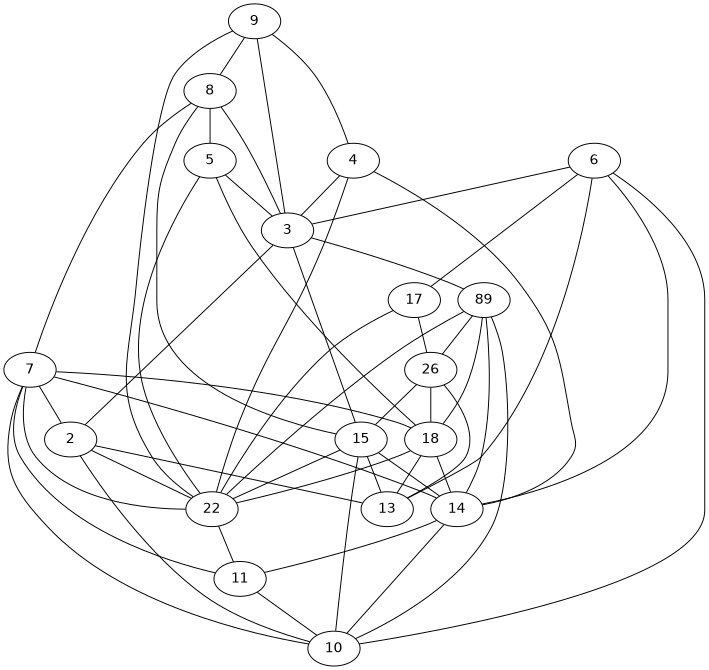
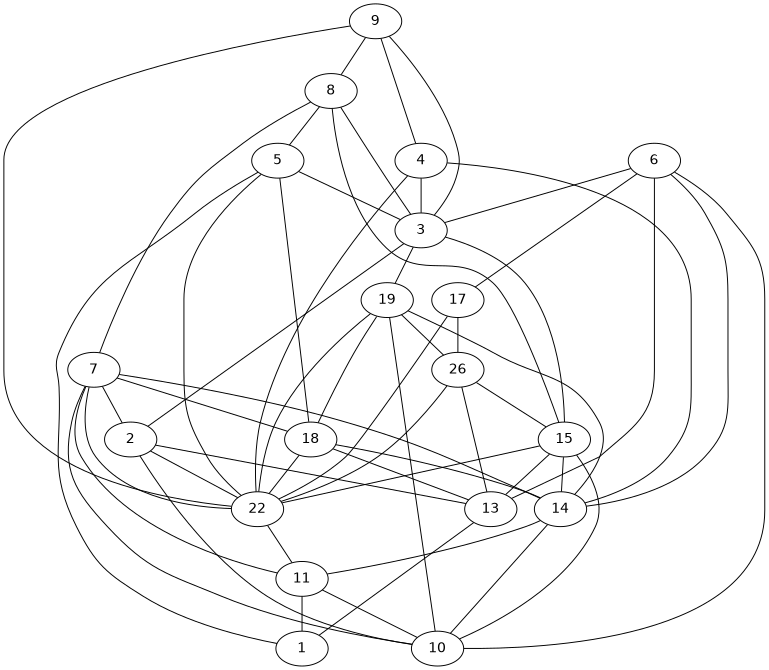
(484, 300) -> (387, 300)
(431, 405) -> (362, 467)
none -> (302, 649)
